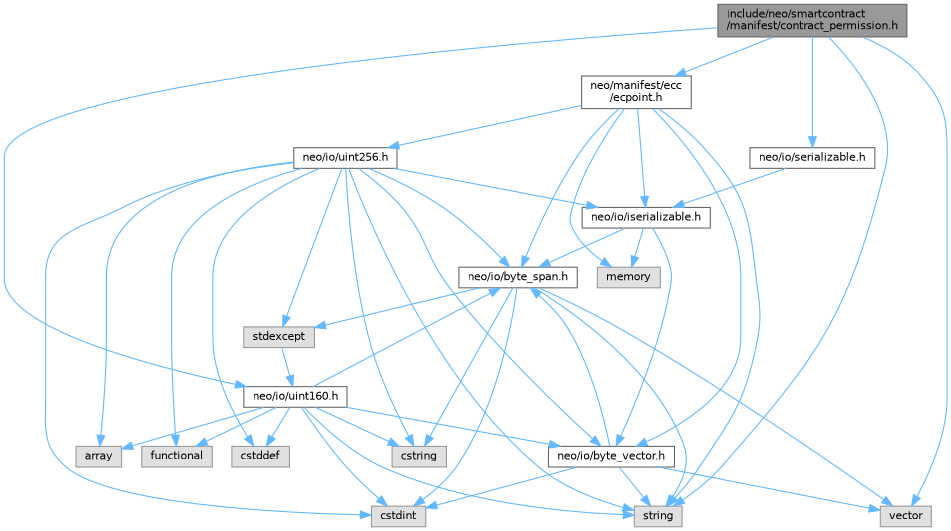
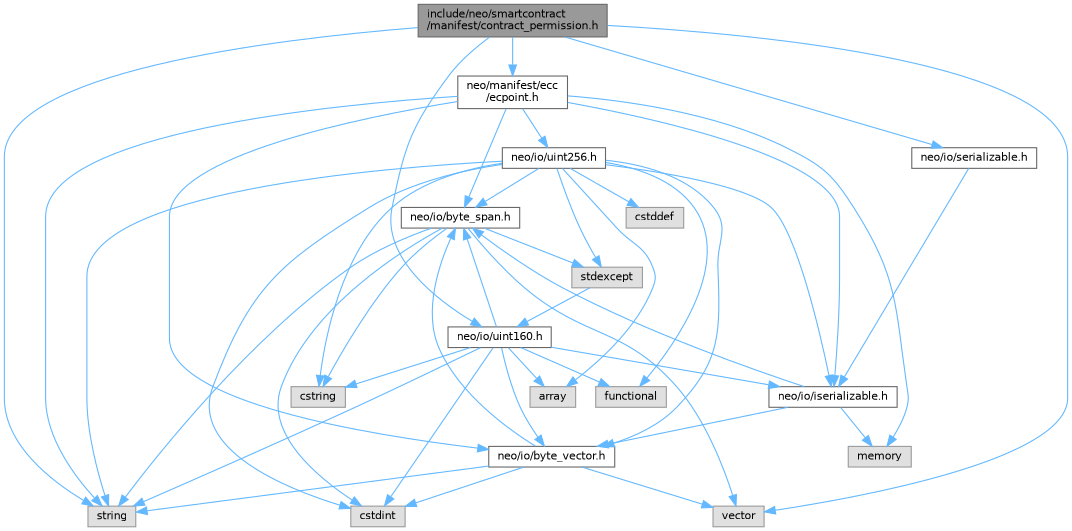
(281, 422) -> (671, 368)
